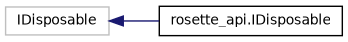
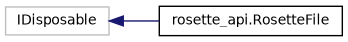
(251, 21) -> (251, 21)
